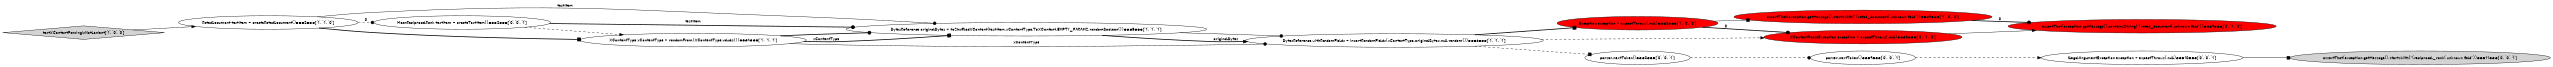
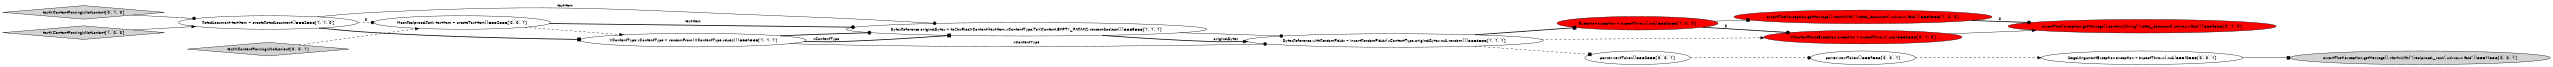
none -> (84, 12)
none -> (268, 49)
